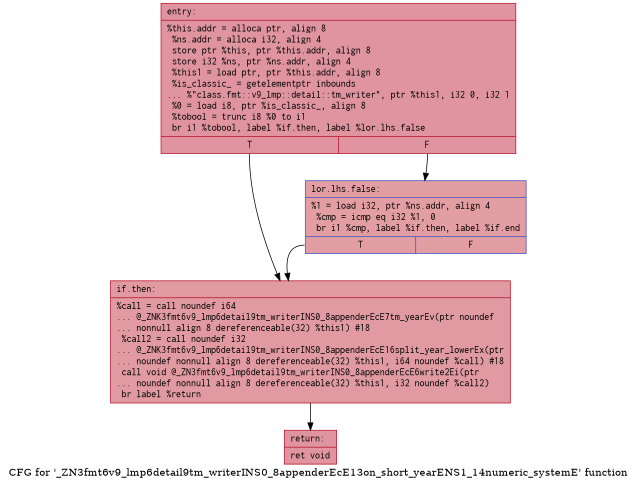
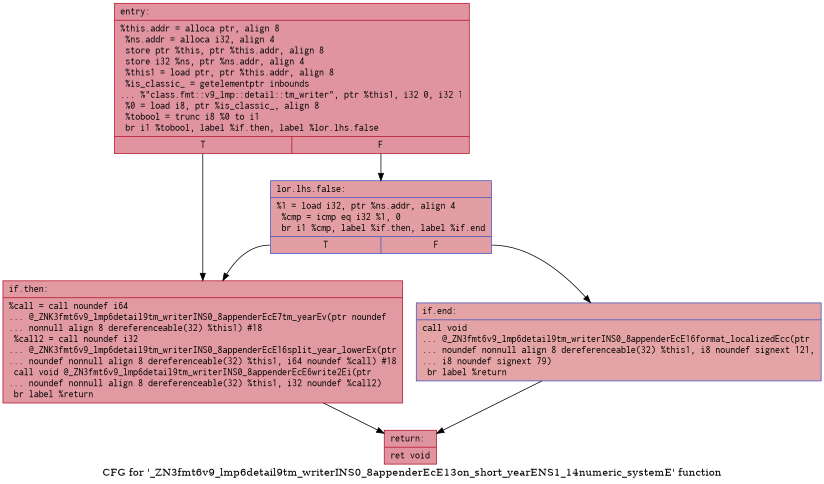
none -> (619, 342)
